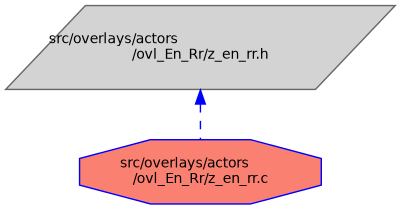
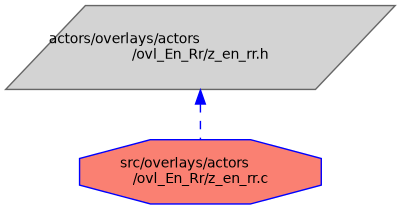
(200, 48) -> (200, 48)
